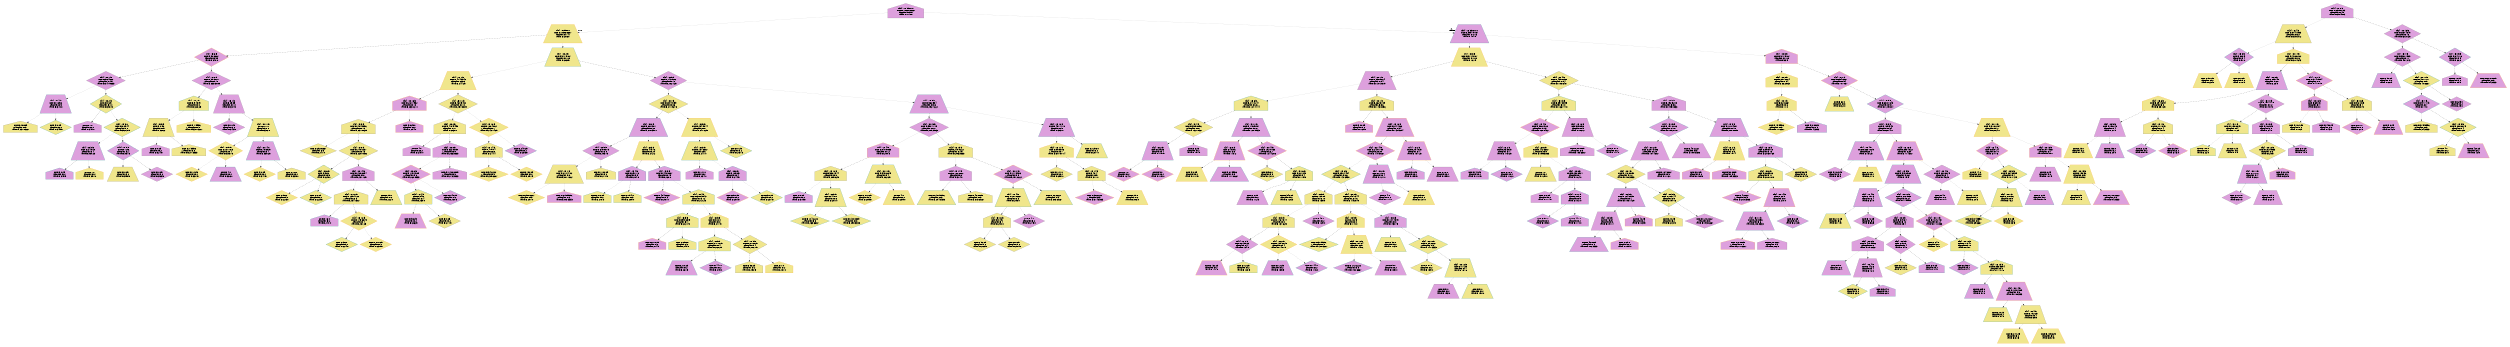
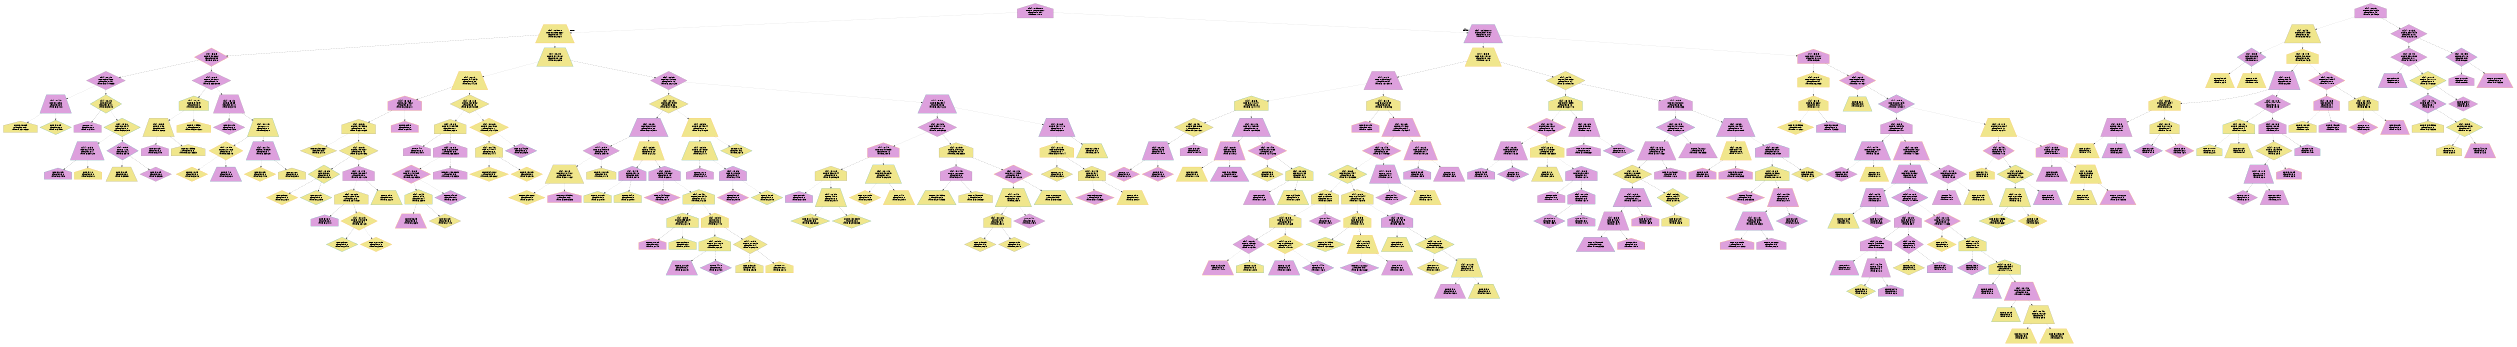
(1705, 221) -> none
